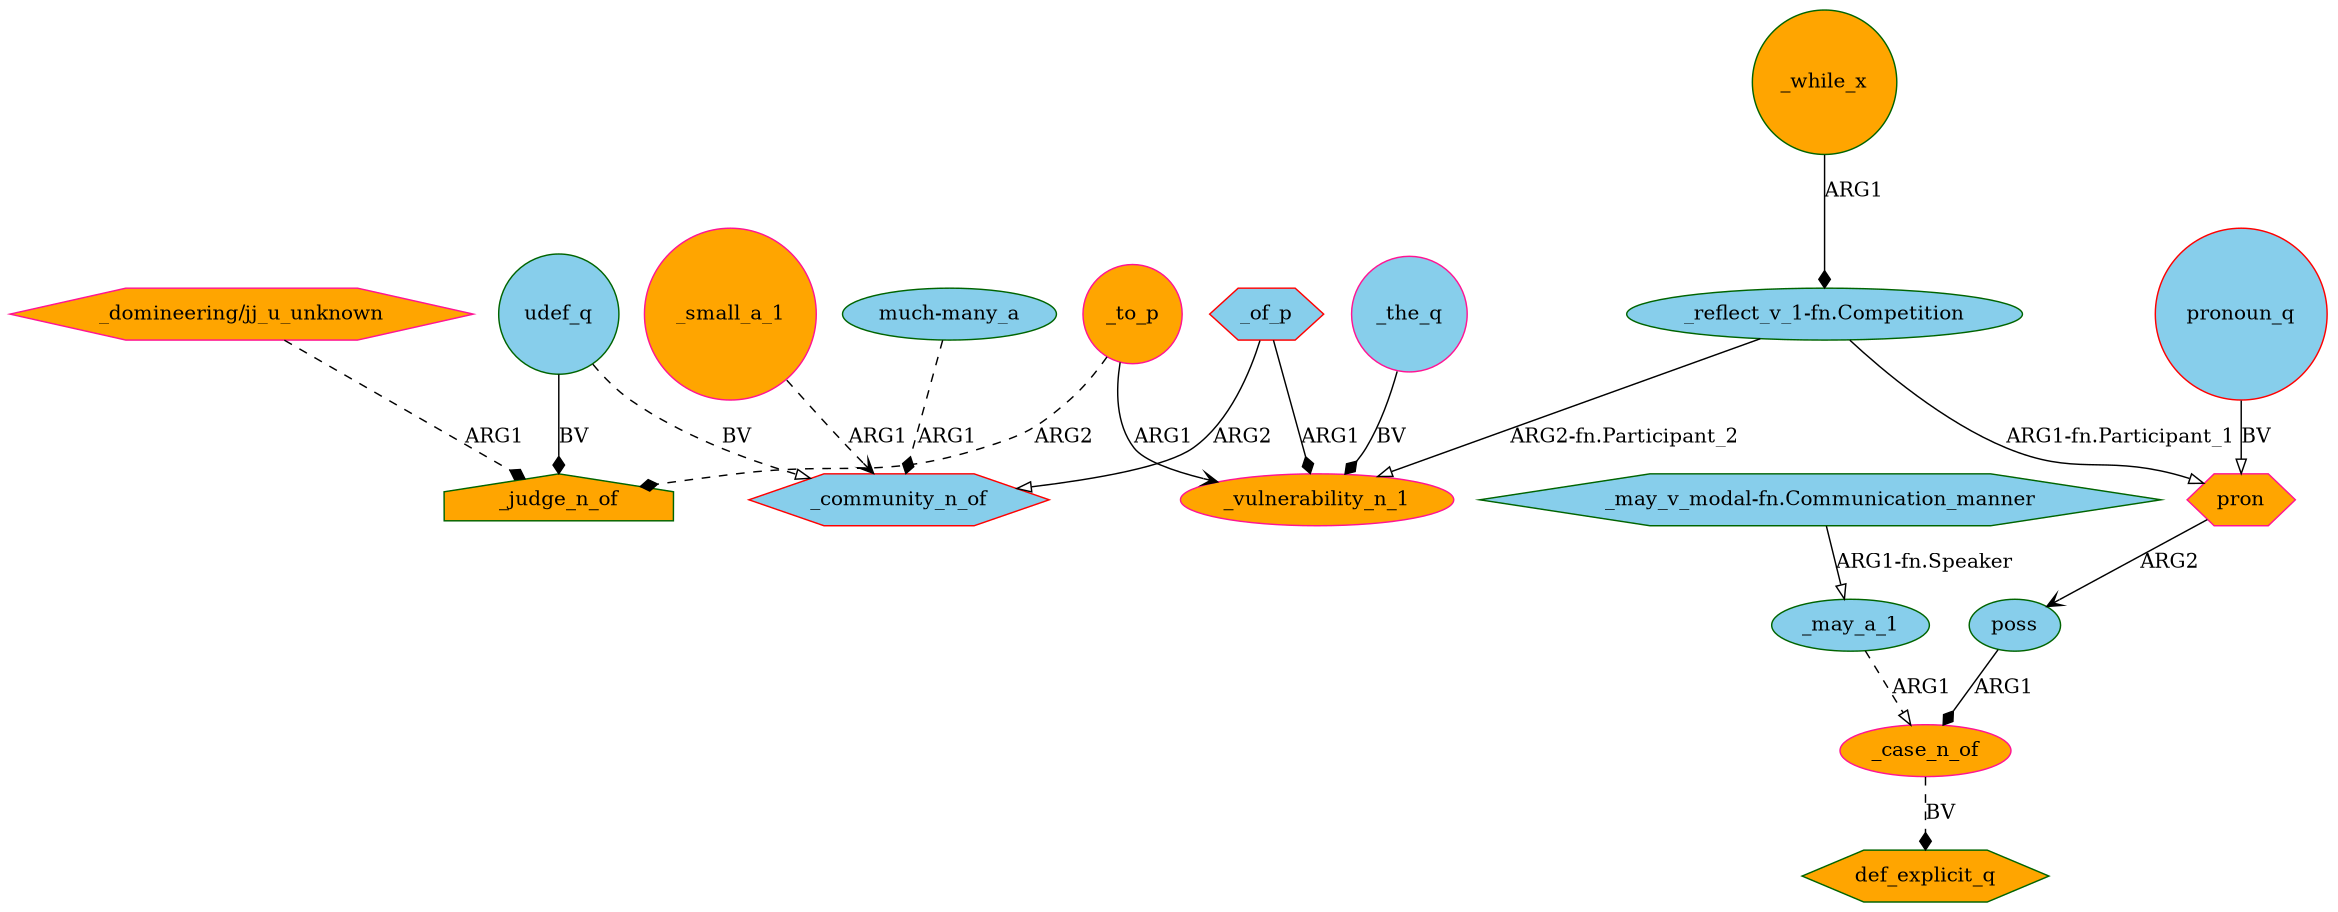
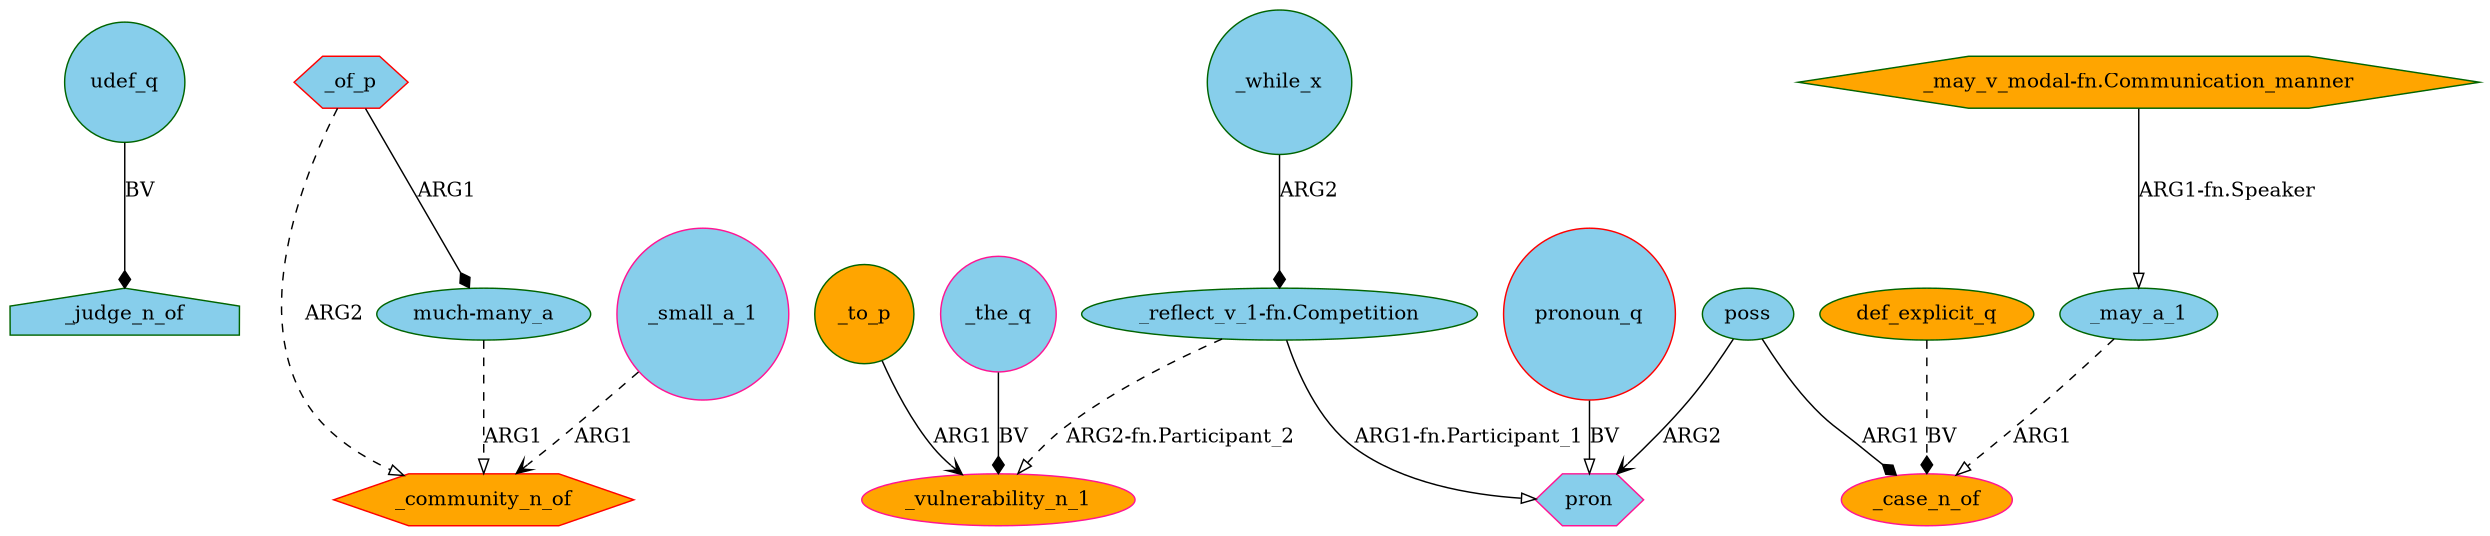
(1825, 82) -> (1280, 82)
(1854, 191) -> (1309, 191)
(242, 314) -> none
(730, 314) -> (703, 314)
(1133, 314) -> (864, 314)
(927, 398) -> (484, 399)
(1290, 398) -> (413, 190)
(1576, 405) -> (1119, 392)
(687, 432) -> none
(1176, 457) -> (282, 307)
(899, 466) -> none
(559, 500) -> (125, 314)
(899, 500) -> (484, 500)
(1820, 500) -> (2139, 82)
(2241, 500) -> (1589, 500)
(2133, 560) -> (1685, 405)
(1925, 805) -> (1927, 398)
(1925, 876) -> (1927, 314)
